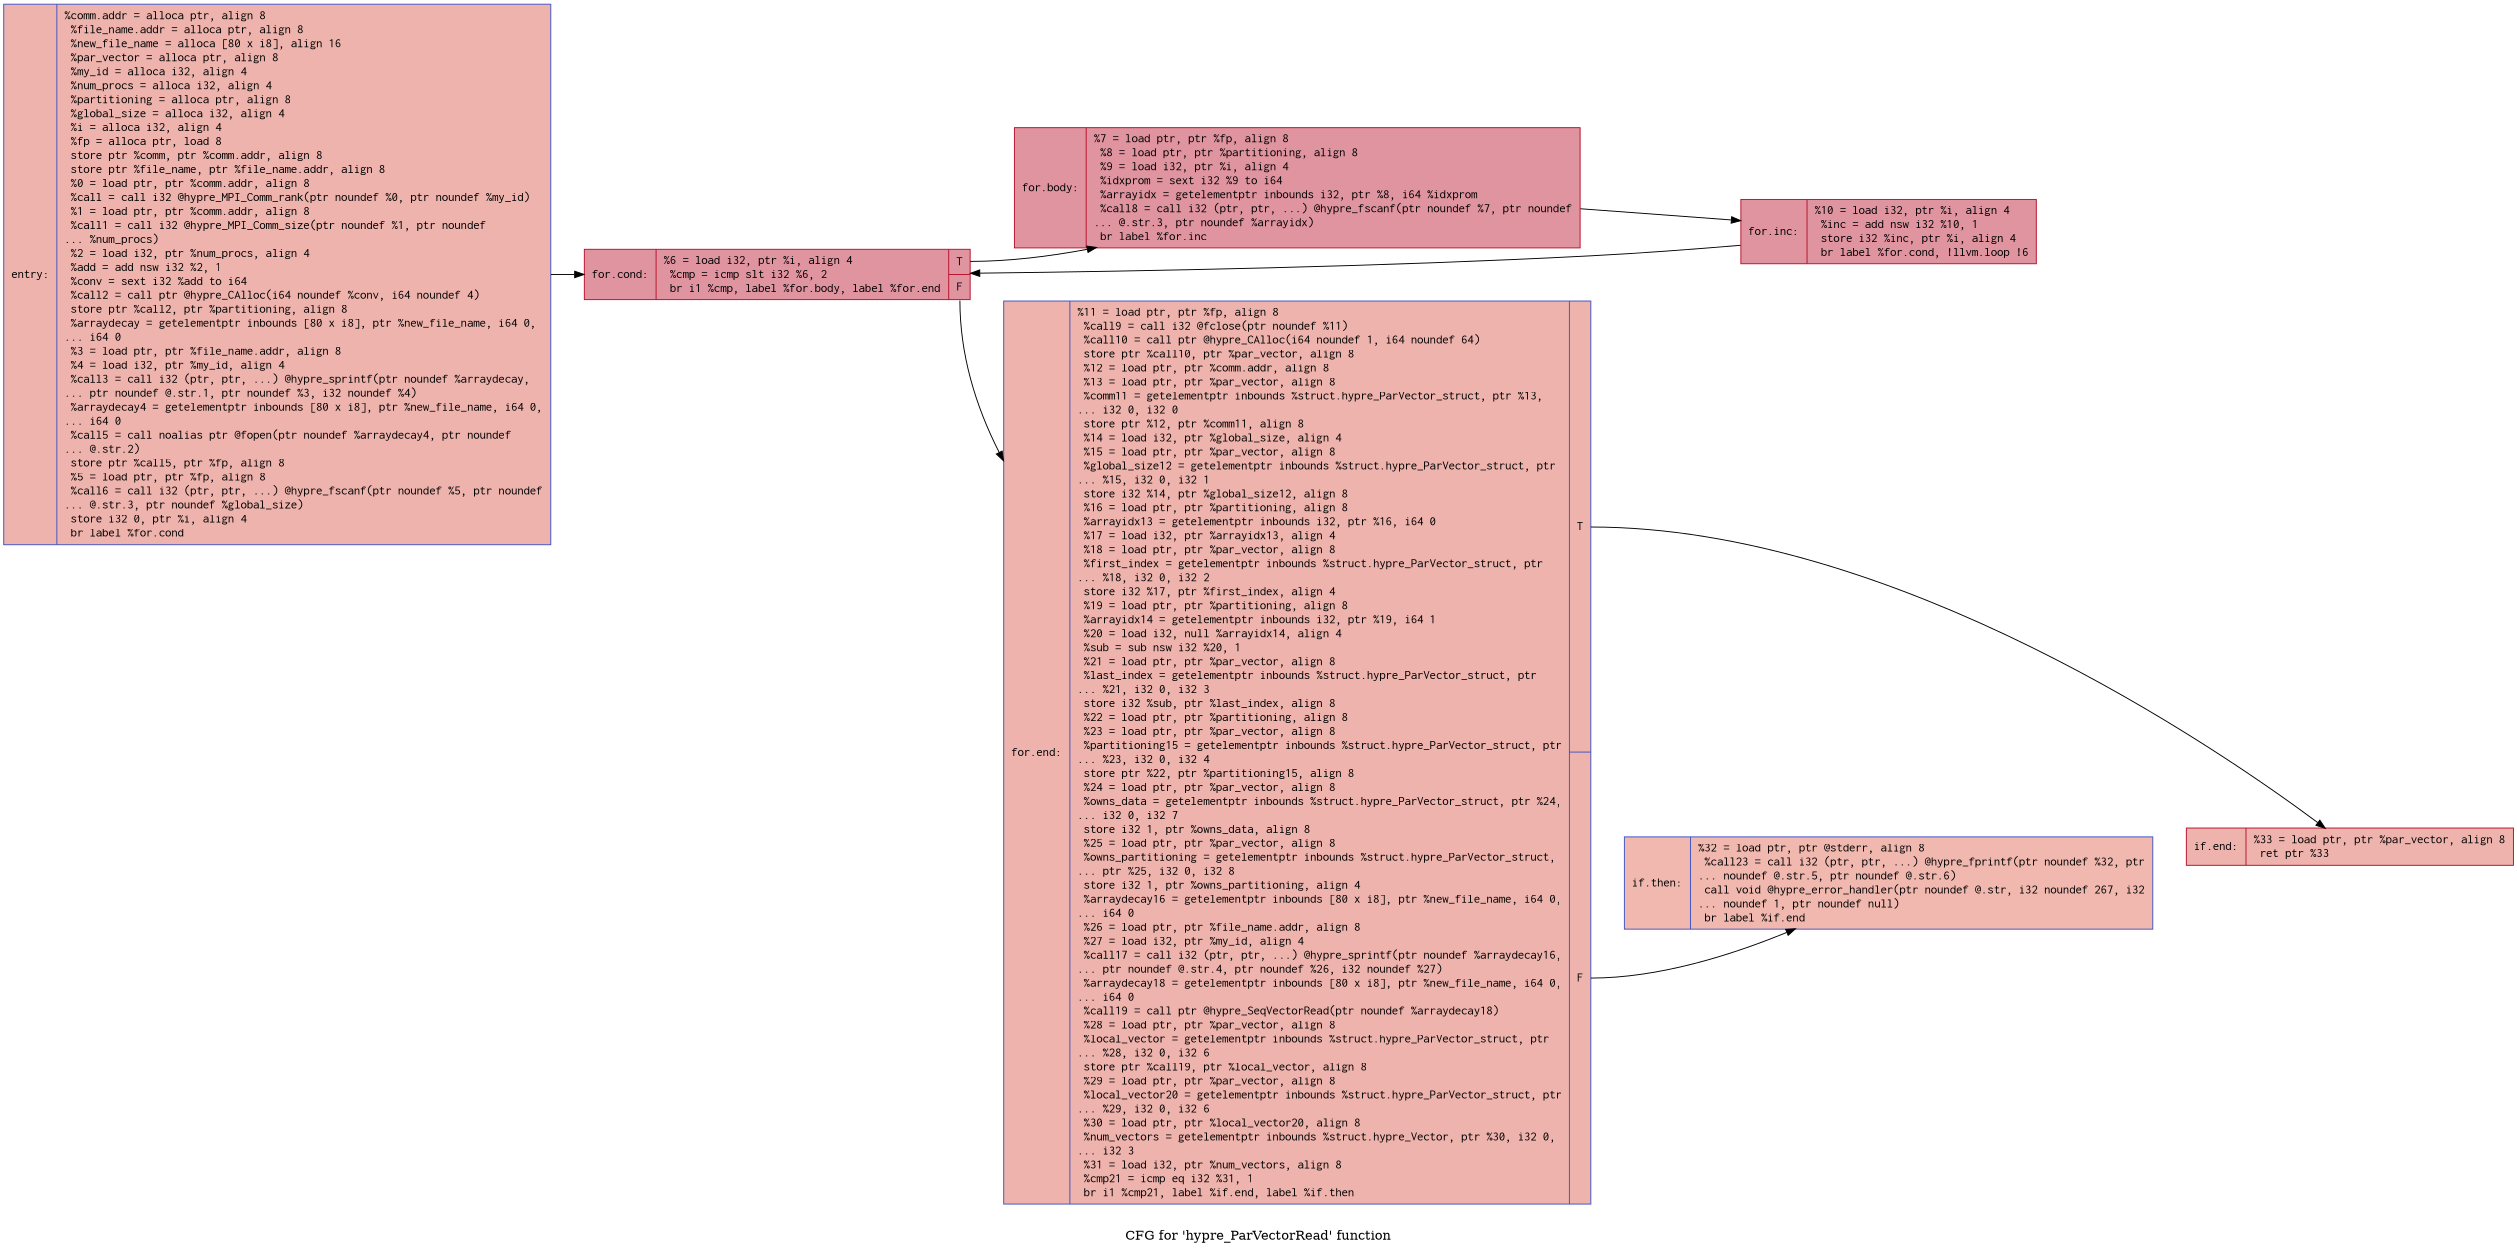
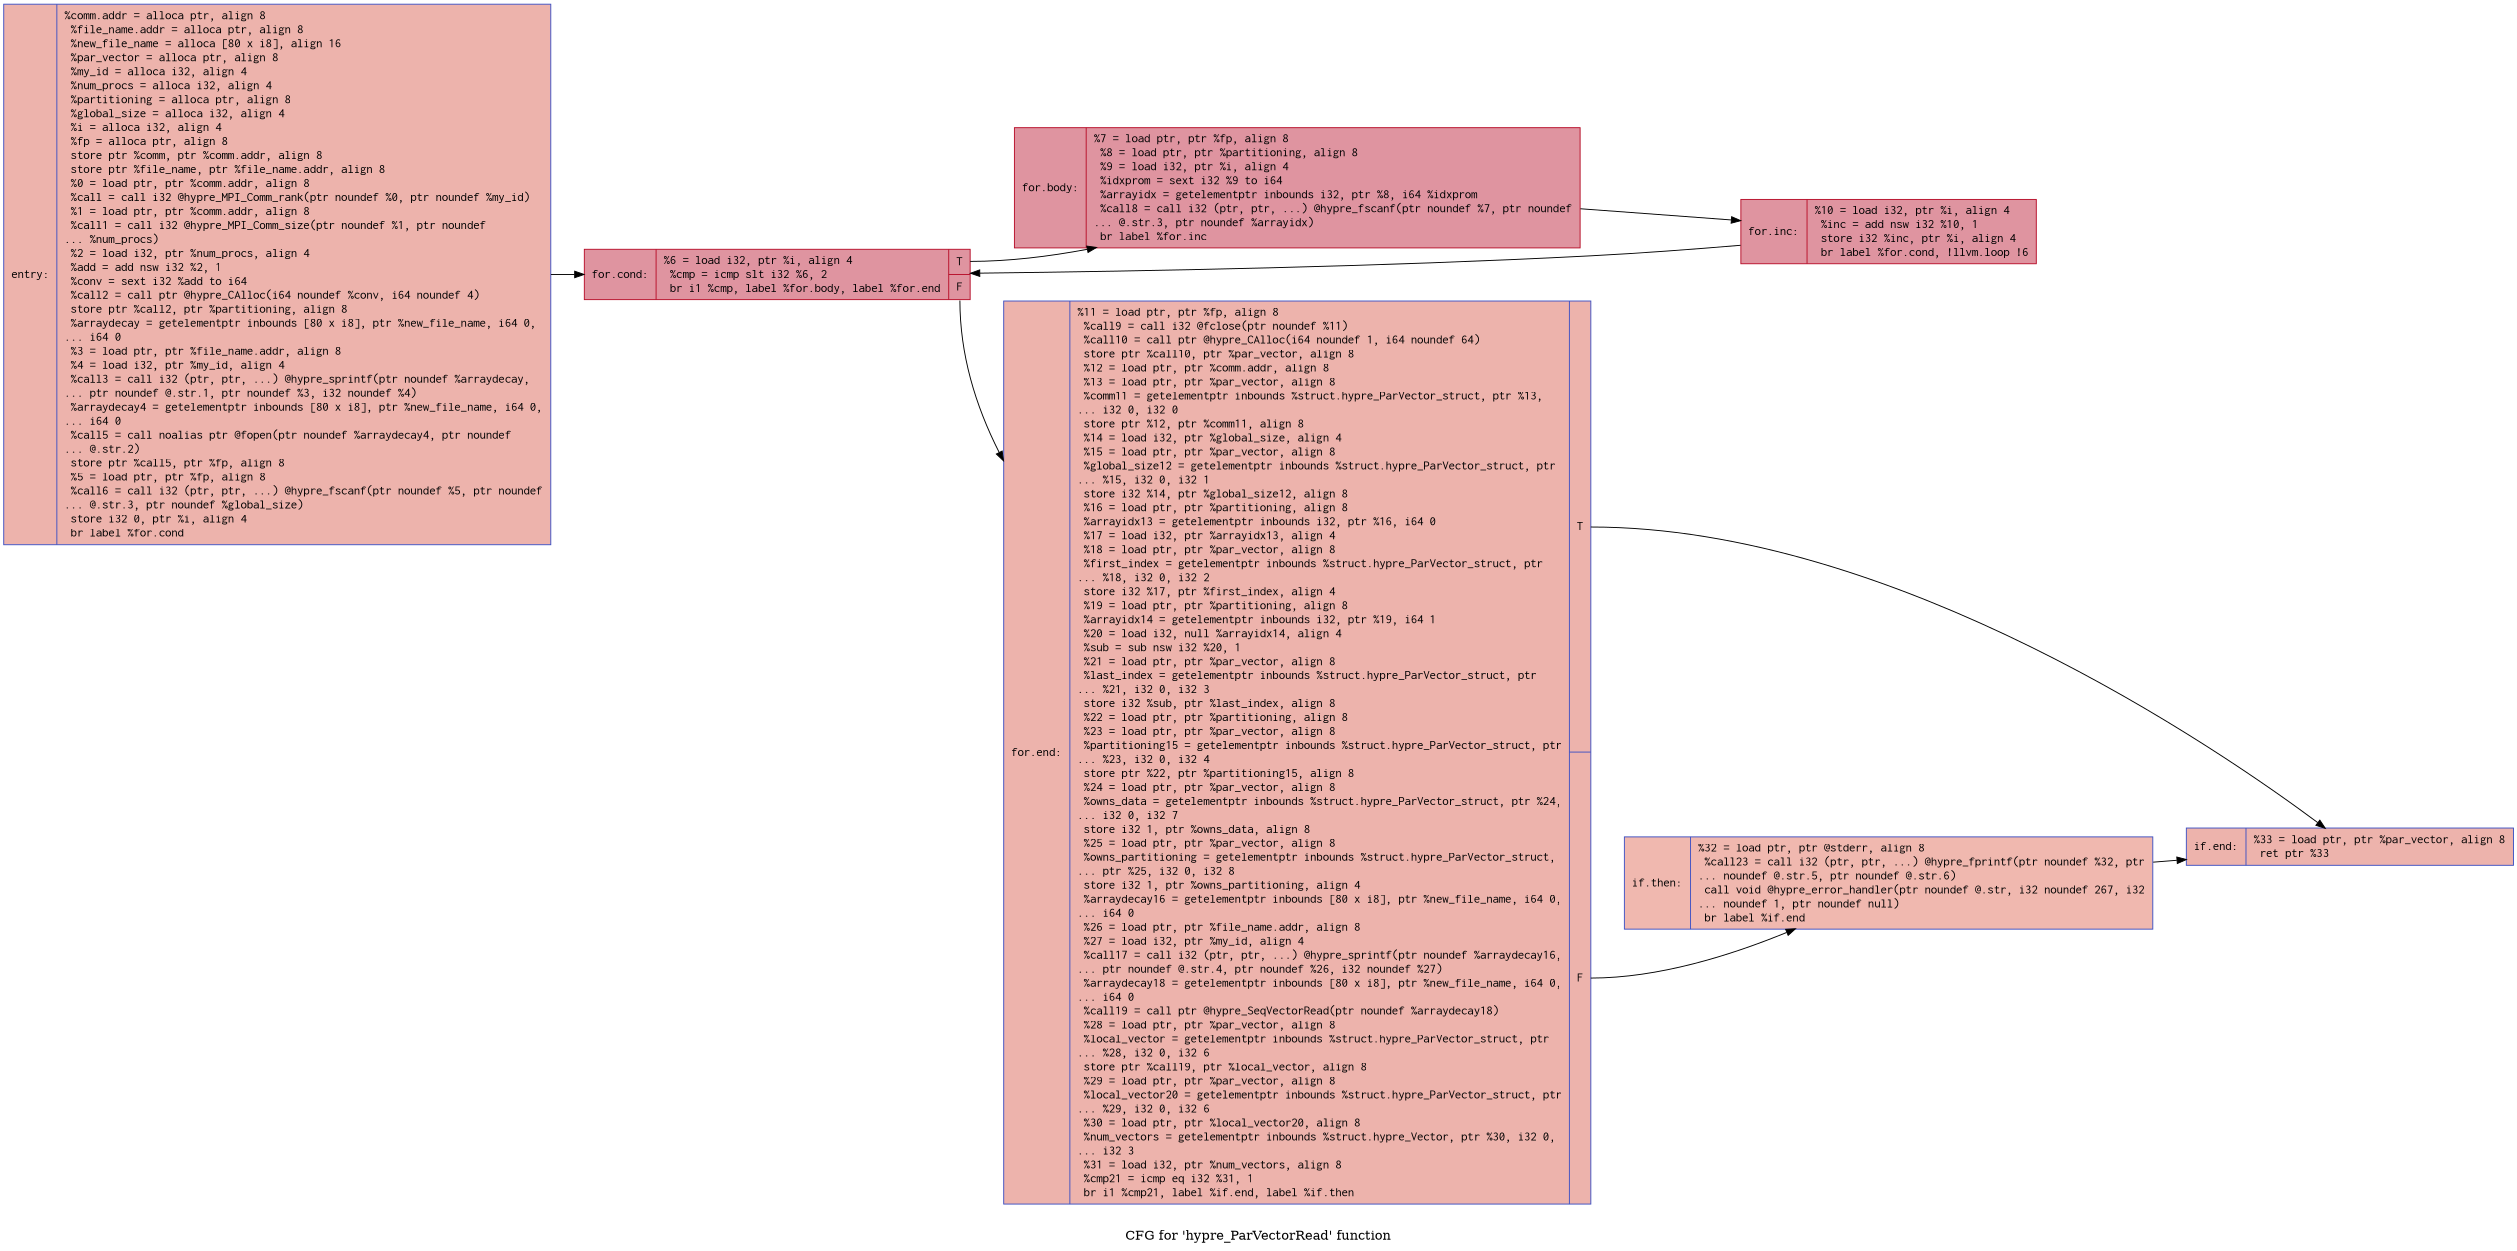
(143, 141) -> (146, 141)
(2350, 847) -> (2350, 847)
none -> (2165, 861)
